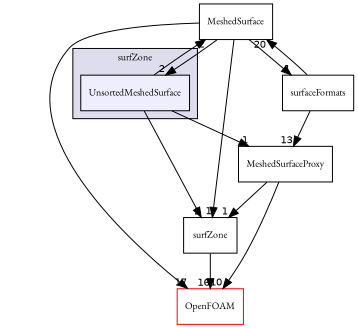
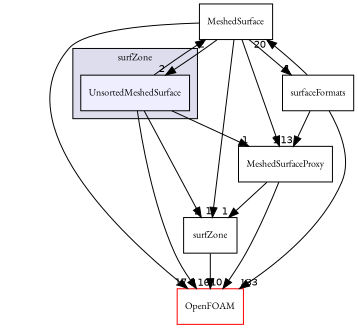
none -> (259, 88)
none -> (156, 198)
none -> (326, 210)
